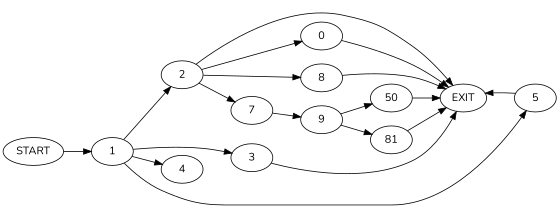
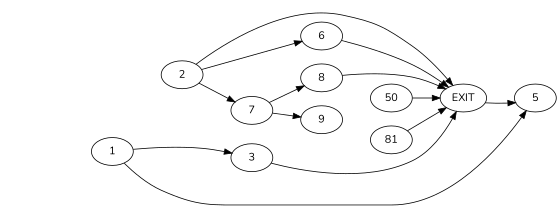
(322, 36) -> (322, 36)
(248, 76) -> (283, 96)
(504, 93) -> (497, 103)
(353, 110) -> none
(145, 116) -> none
(353, 129) -> none
(33, 151) -> none
(182, 169) -> none
